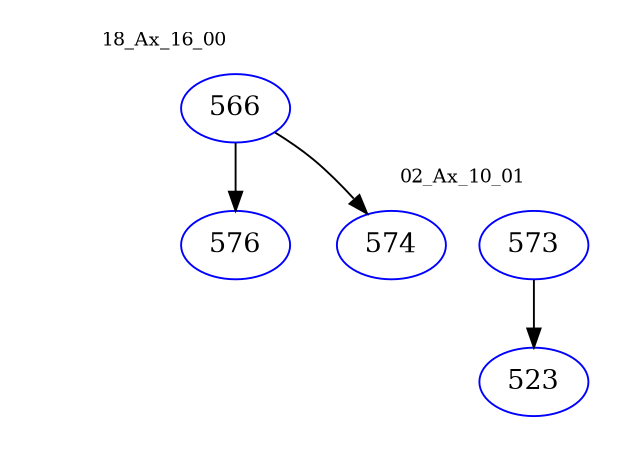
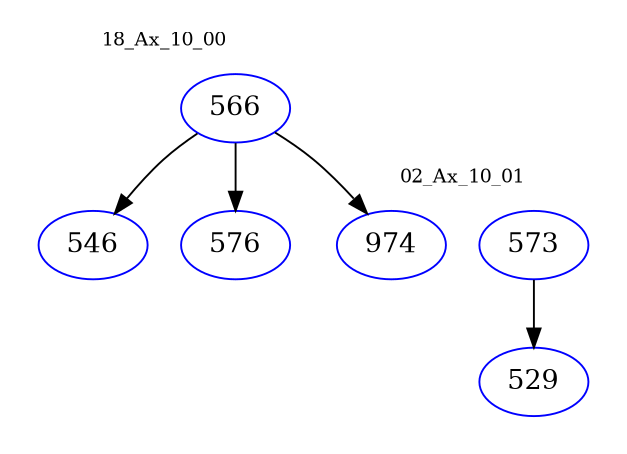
(164, 41) -> (164, 41)
none -> (93, 245)
(391, 245) -> (391, 245)
(534, 382) -> (534, 382)
